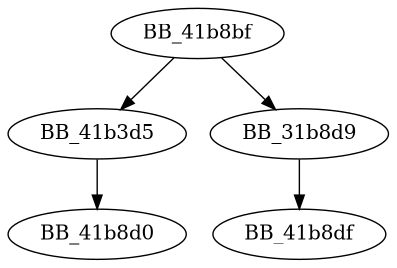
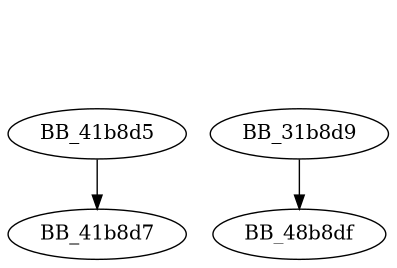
(198, 33) -> none
(97, 134) -> (97, 134)
(97, 234) -> (97, 234)
(299, 234) -> (299, 234)
